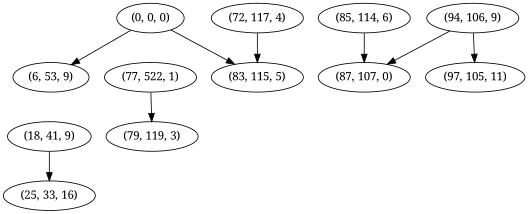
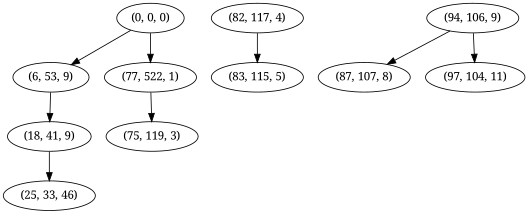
(257, 18) -> (257, 18)
(364, 18) -> none
(199, 45) -> (150, 44)
(364, 77) -> (364, 77)
(475, 77) -> (475, 77)
none -> (50, 103)
(152, 136) -> (152, 136)
(49, 196) -> (49, 196)
